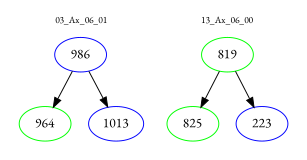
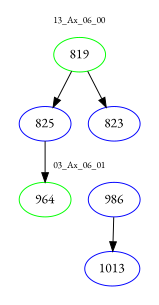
(65, 85) -> (45, 162)
(193, 124) -> (45, 124)
(262, 124) -> (114, 124)
